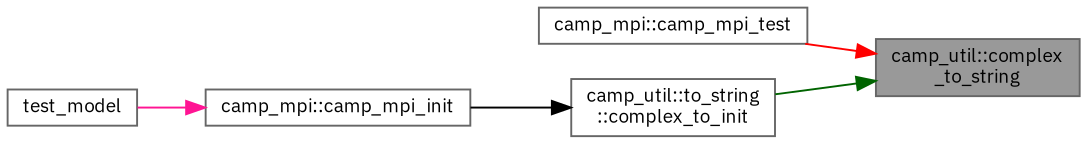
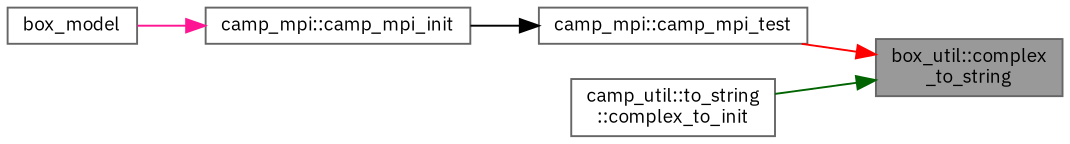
(978, 68) -> (969, 68)
(72, 108) -> (72, 26)
(511, 108) -> (495, 26)
